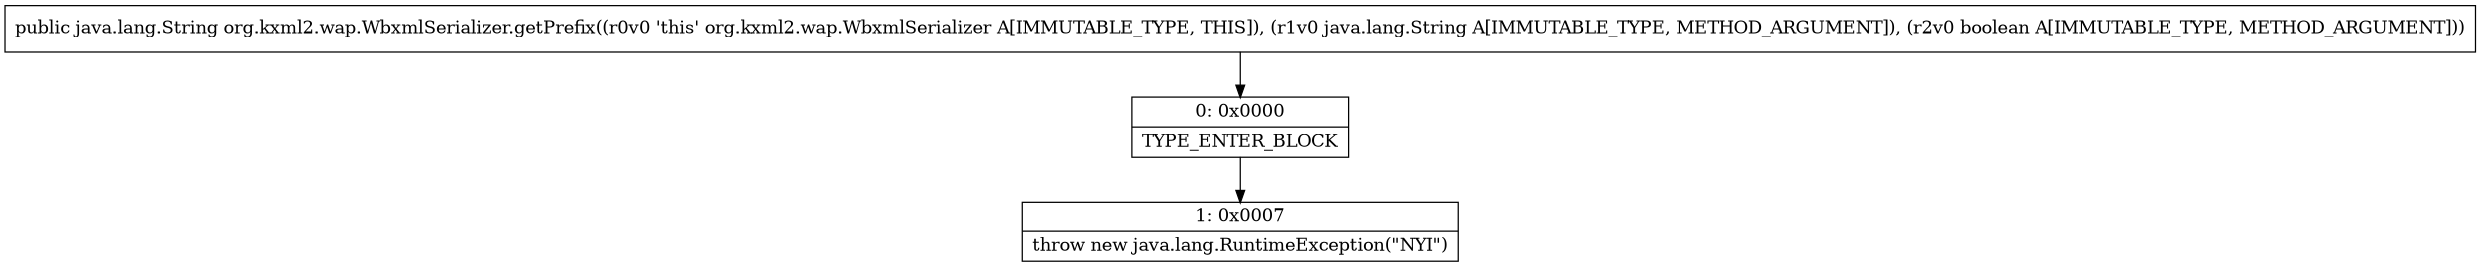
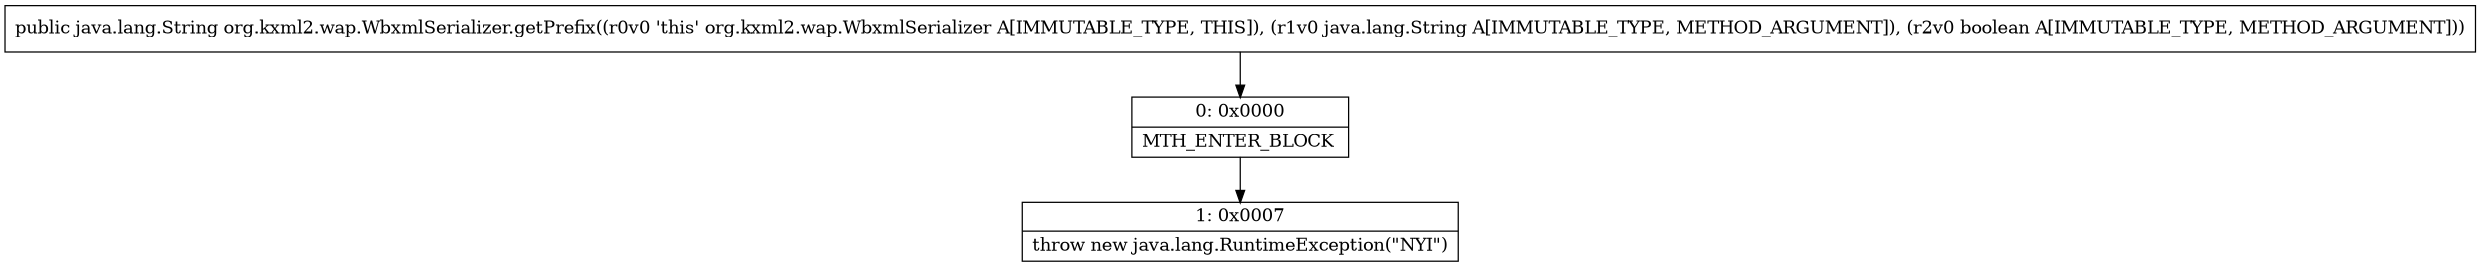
(1240, 142) -> (1238, 142)
